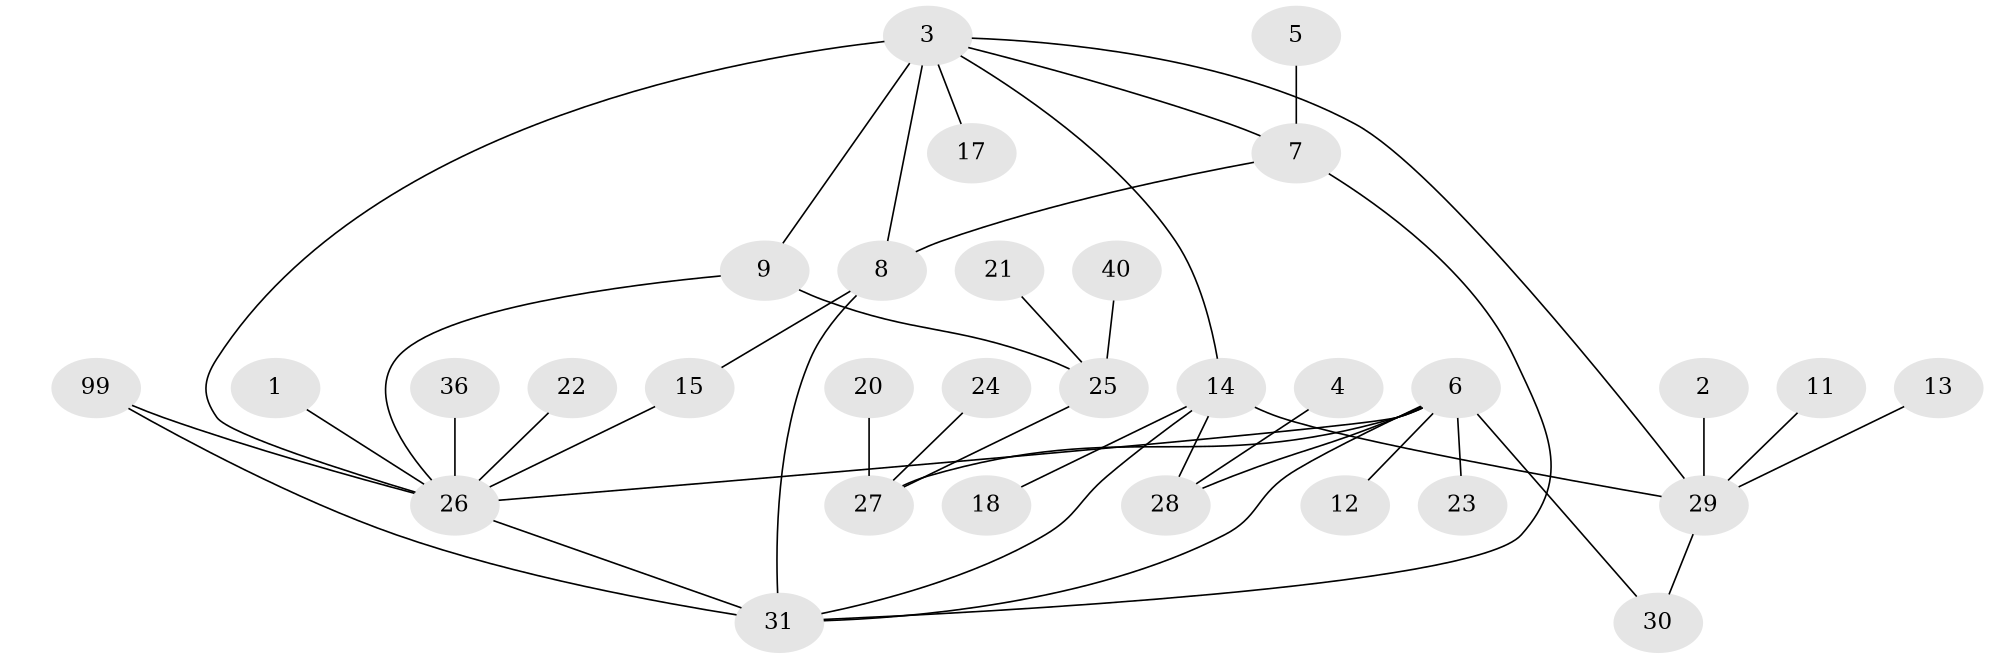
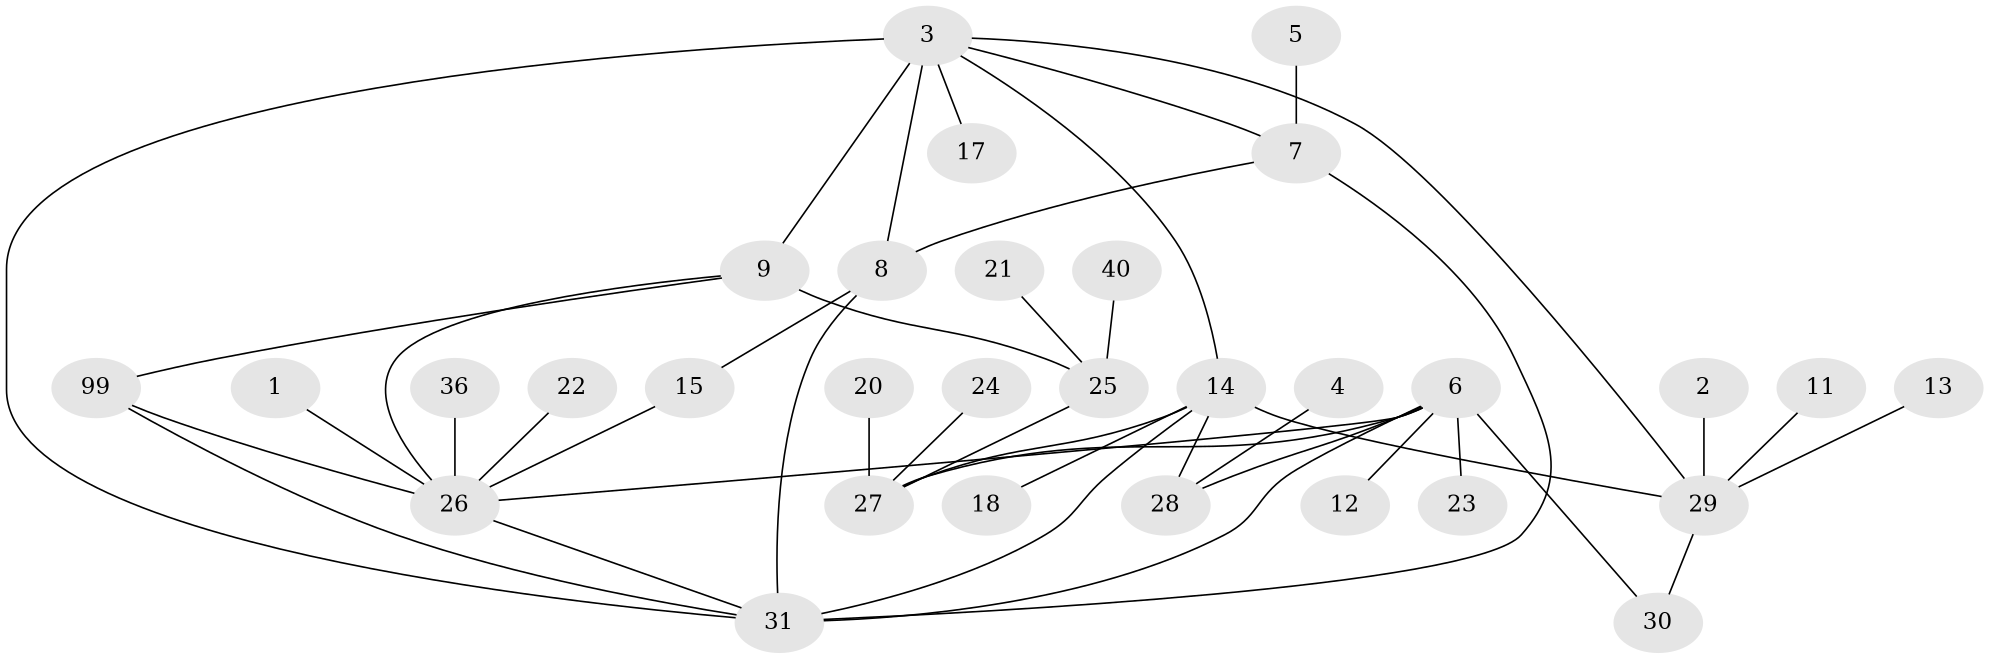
(393, 196) -> (13, 256)
none -> (428, 322)
none -> (1089, 439)
